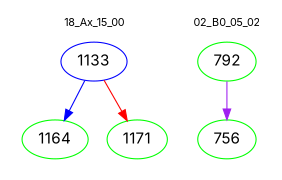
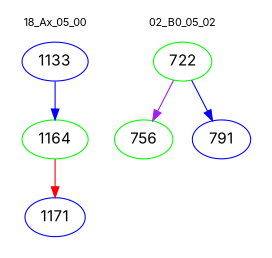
(95, 23) -> (55, 23)
(227, 62) -> (183, 62)
(113, 96) -> (55, 173)
(137, 139) -> (55, 217)
none -> (222, 139)
